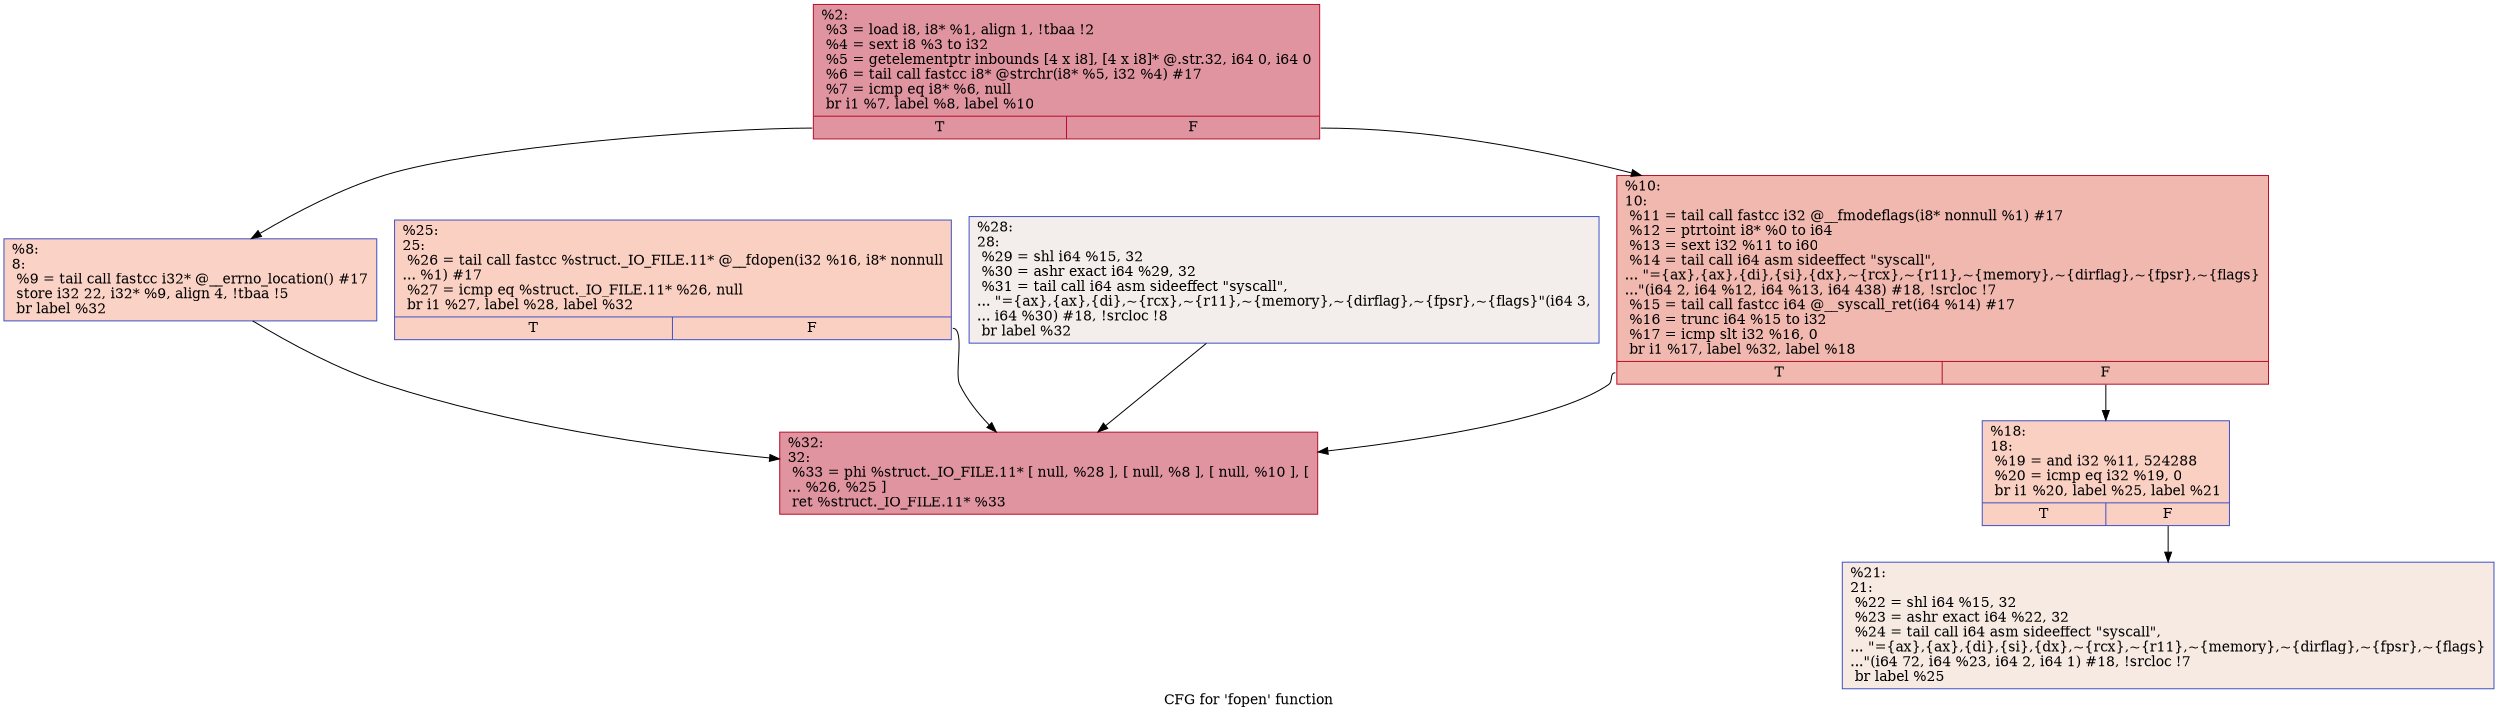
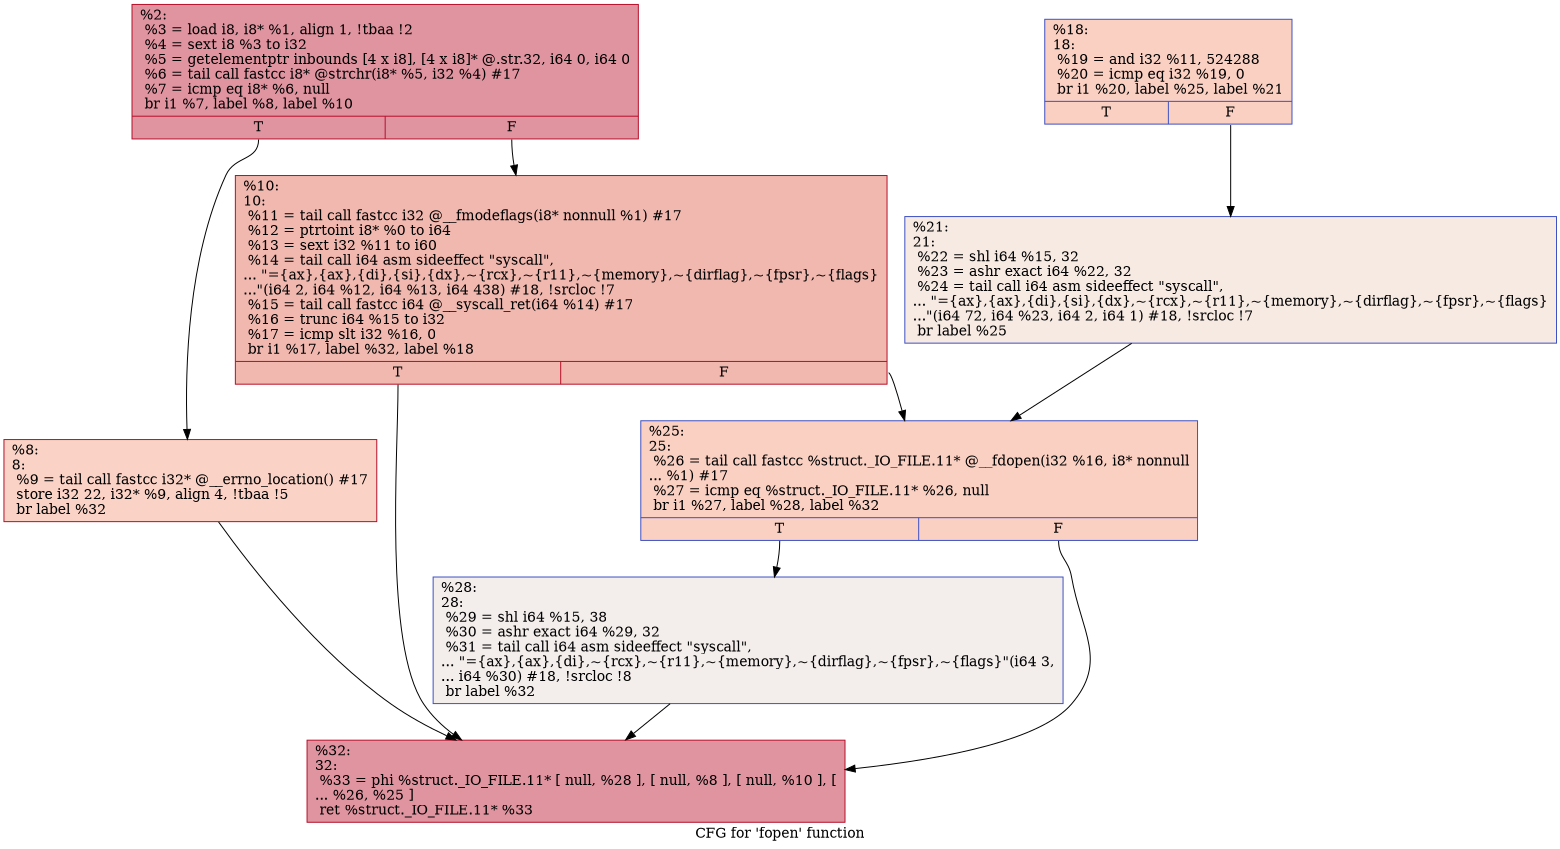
(1061, 257) -> (525, 618)
(190, 280) -> (190, 481)
none -> (1076, 379)
(2106, 398) -> (896, 391)
none -> (779, 554)
